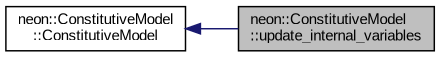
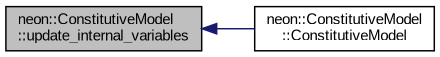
(220, 29) -> (236, 29)
